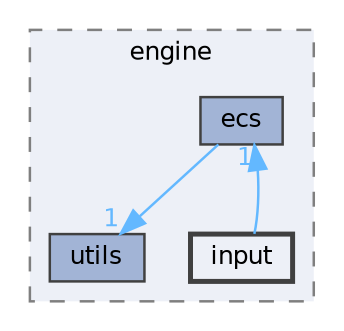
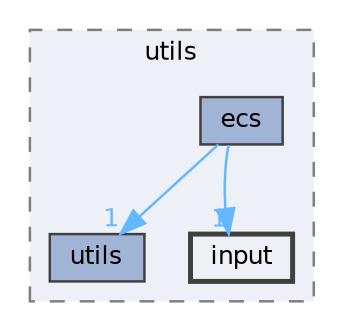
(172, 54) -> (172, 54)
(258, 202) -> (225, 177)
